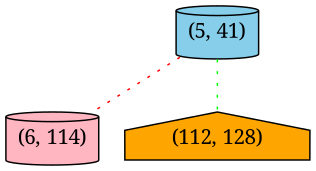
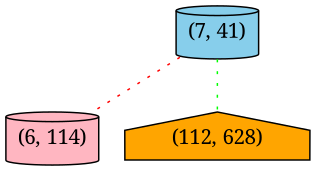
(217, 32) -> (217, 32)
(217, 139) -> (217, 139)
